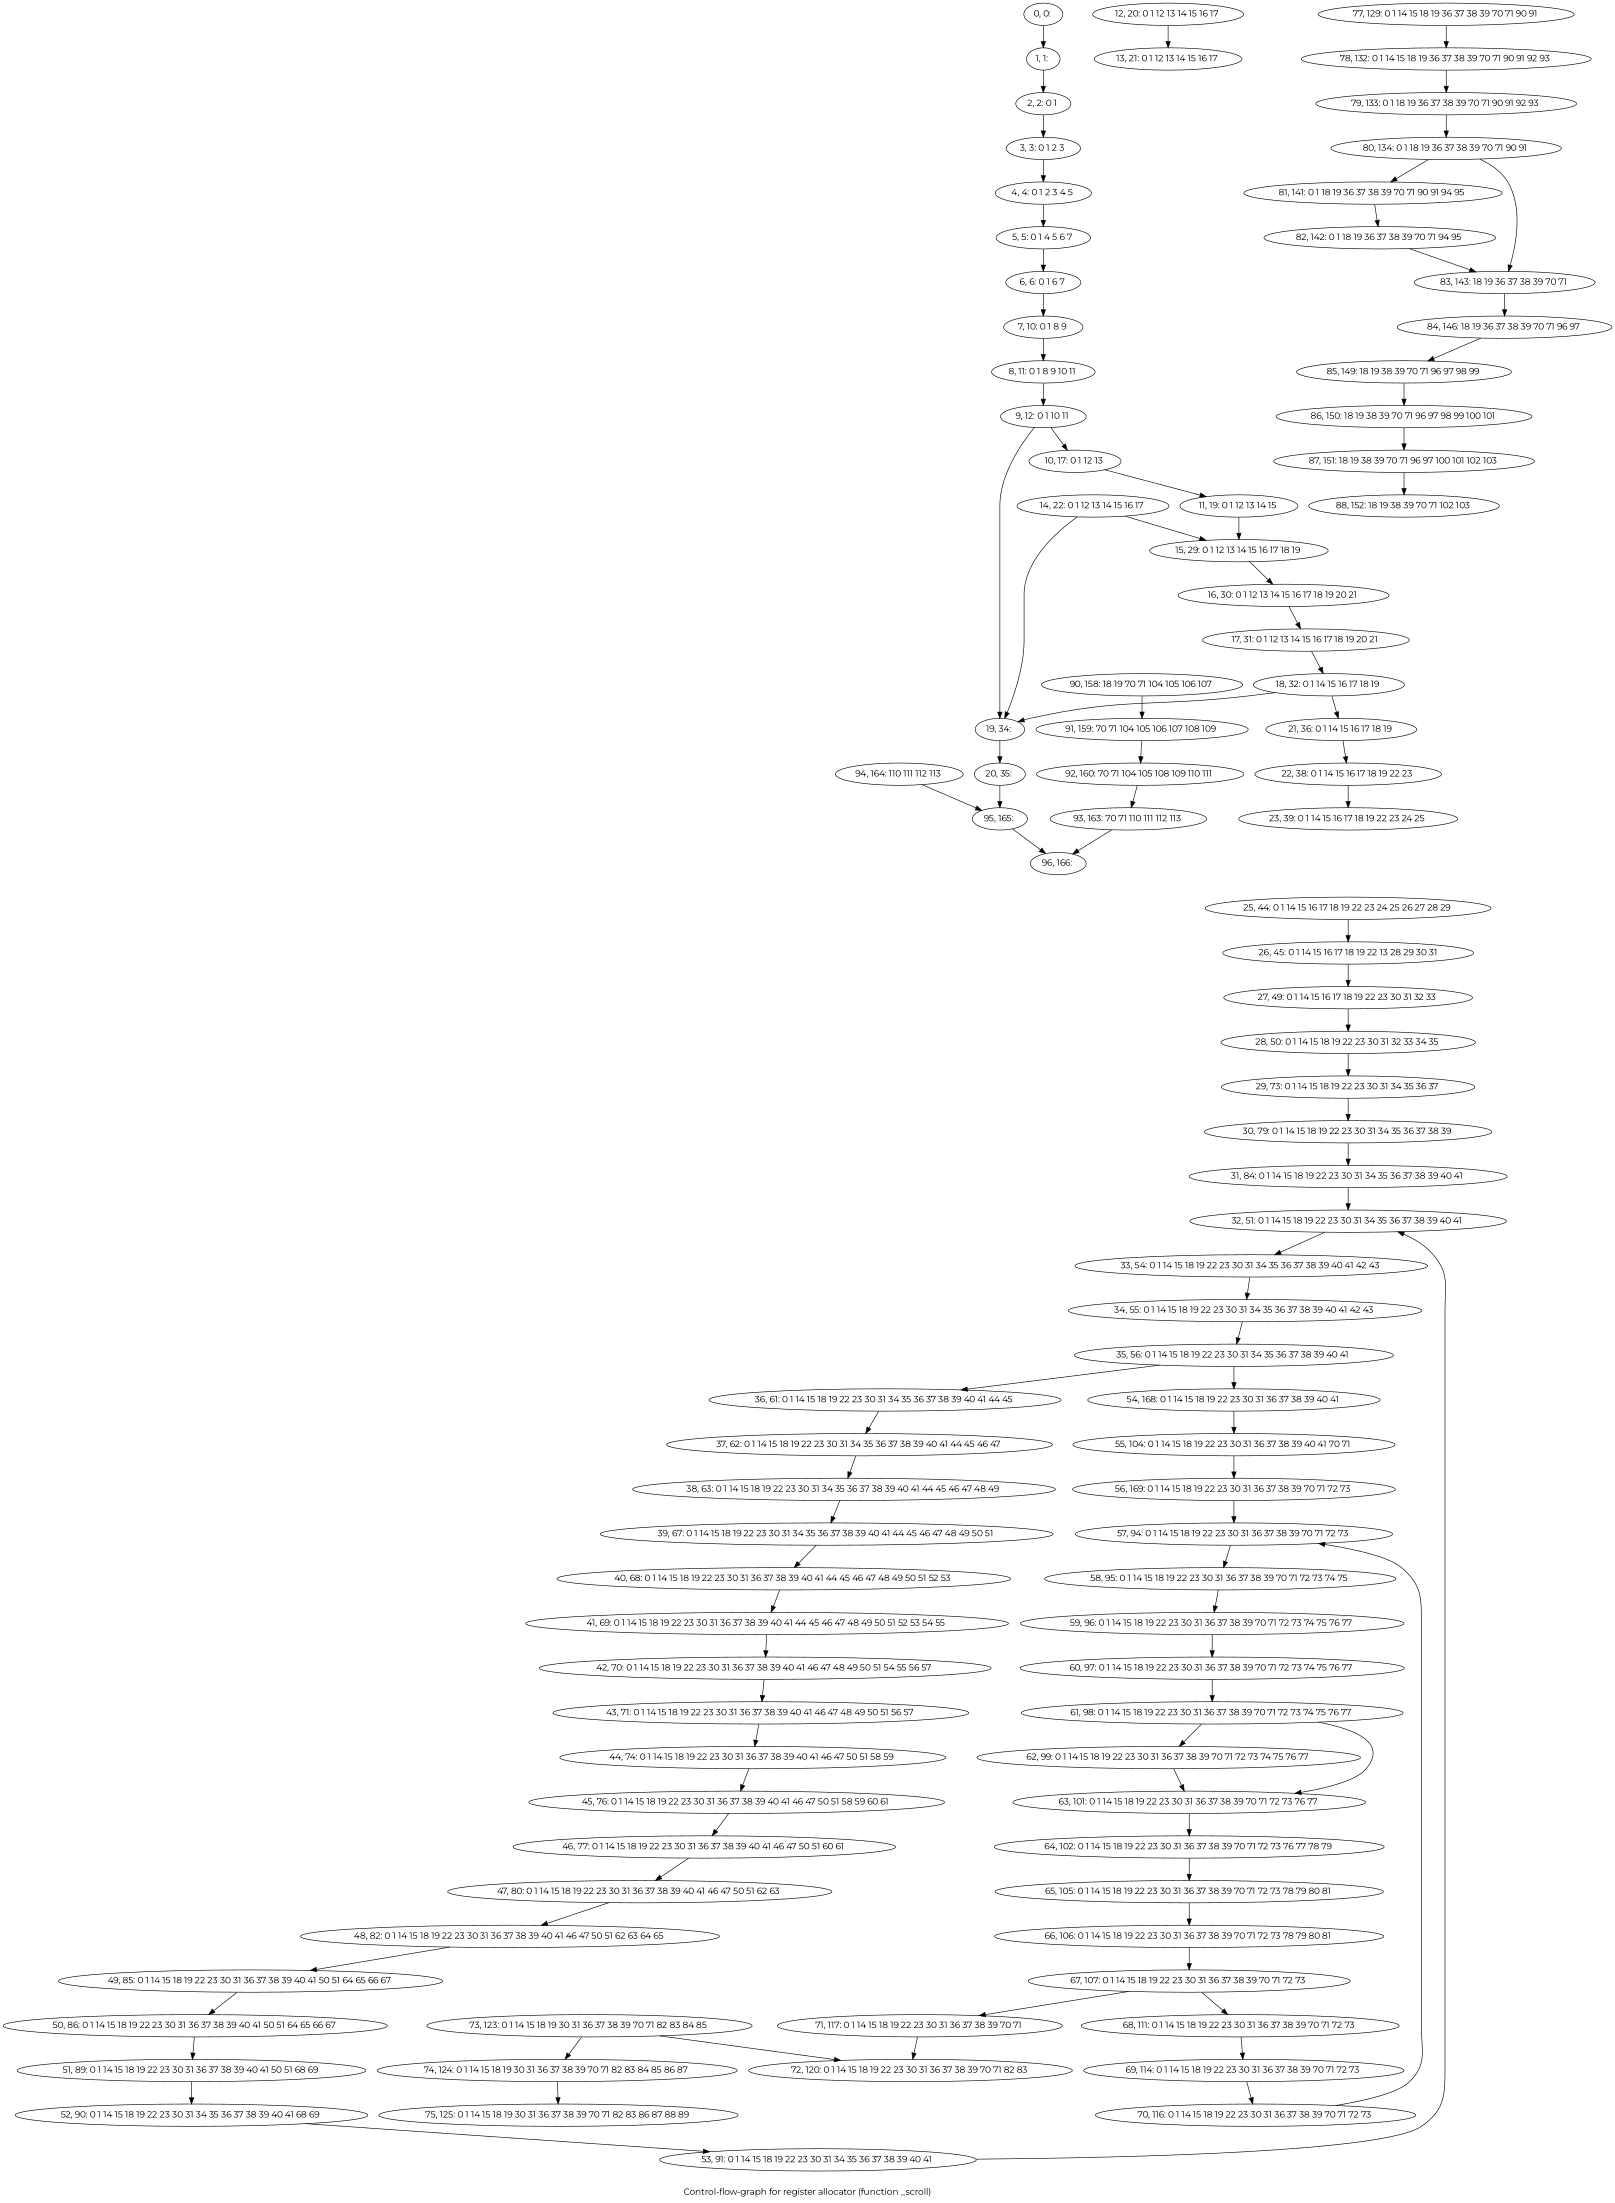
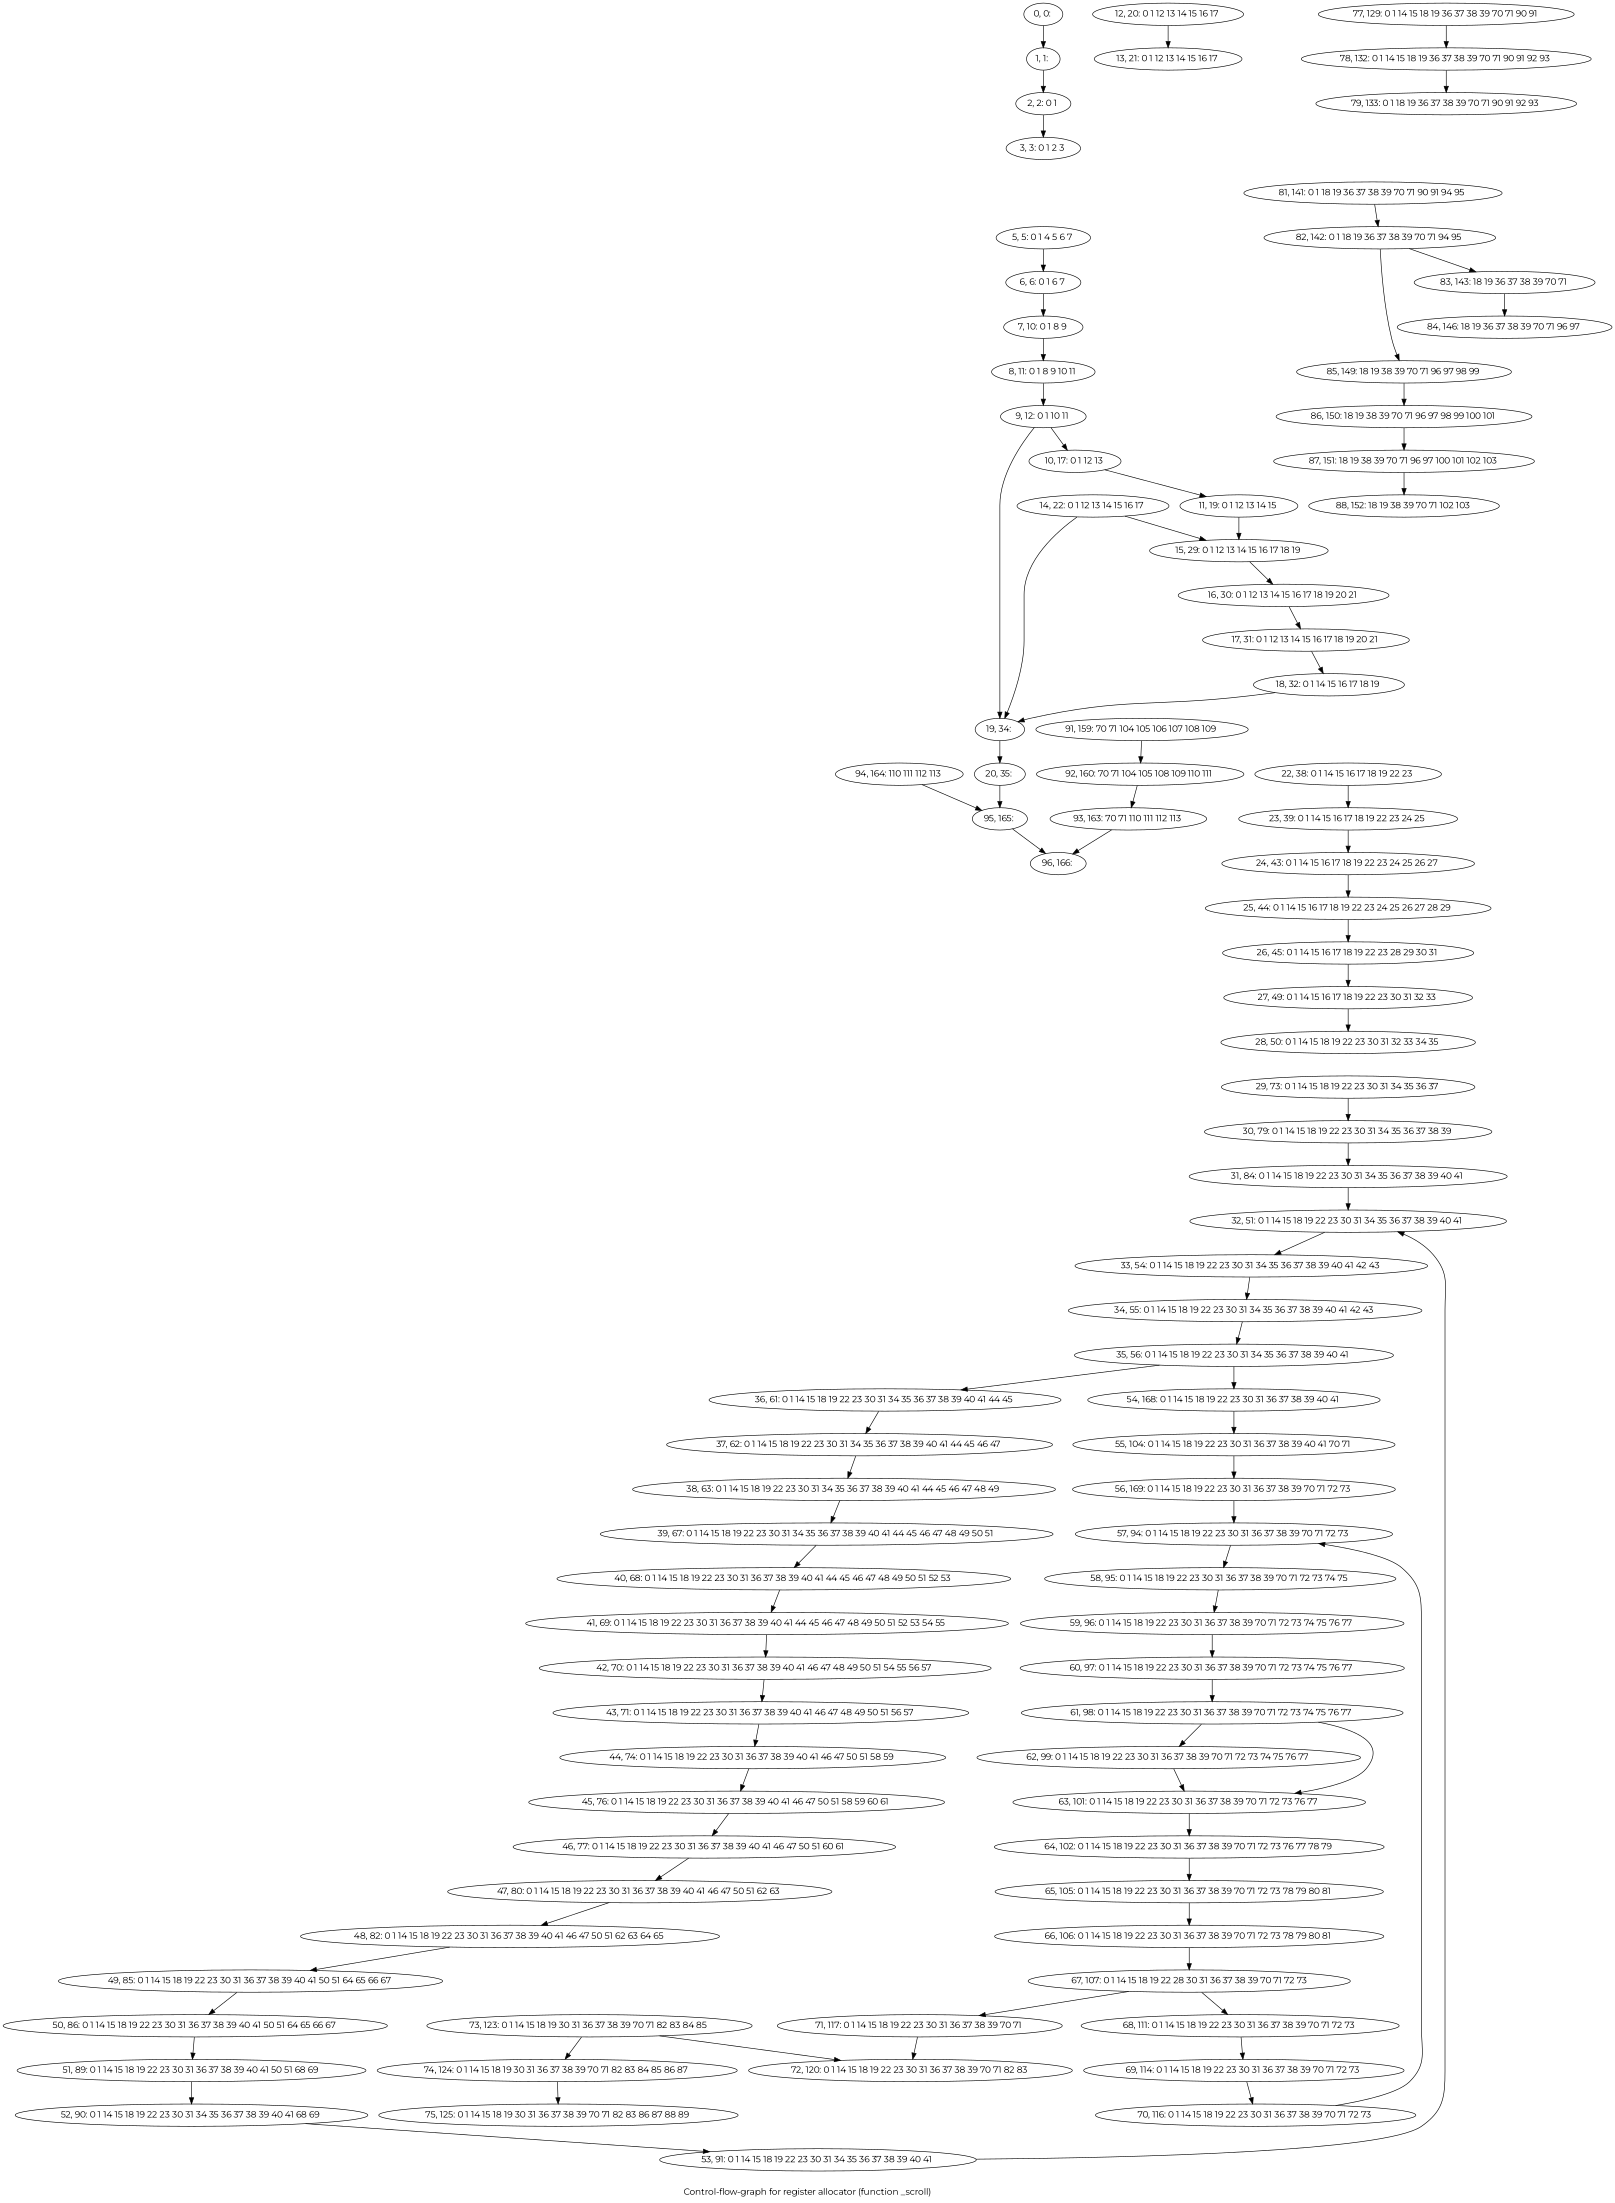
(1446, 148) -> none
(1043, 193) -> none
(1457, 348) -> (1385, 302)
(1142, 685) -> none
(1341, 729) -> none
none -> (1348, 864)
(1348, 953) -> (1348, 953)
(1348, 1062) -> none
(1189, 1981) -> (1189, 1981)
